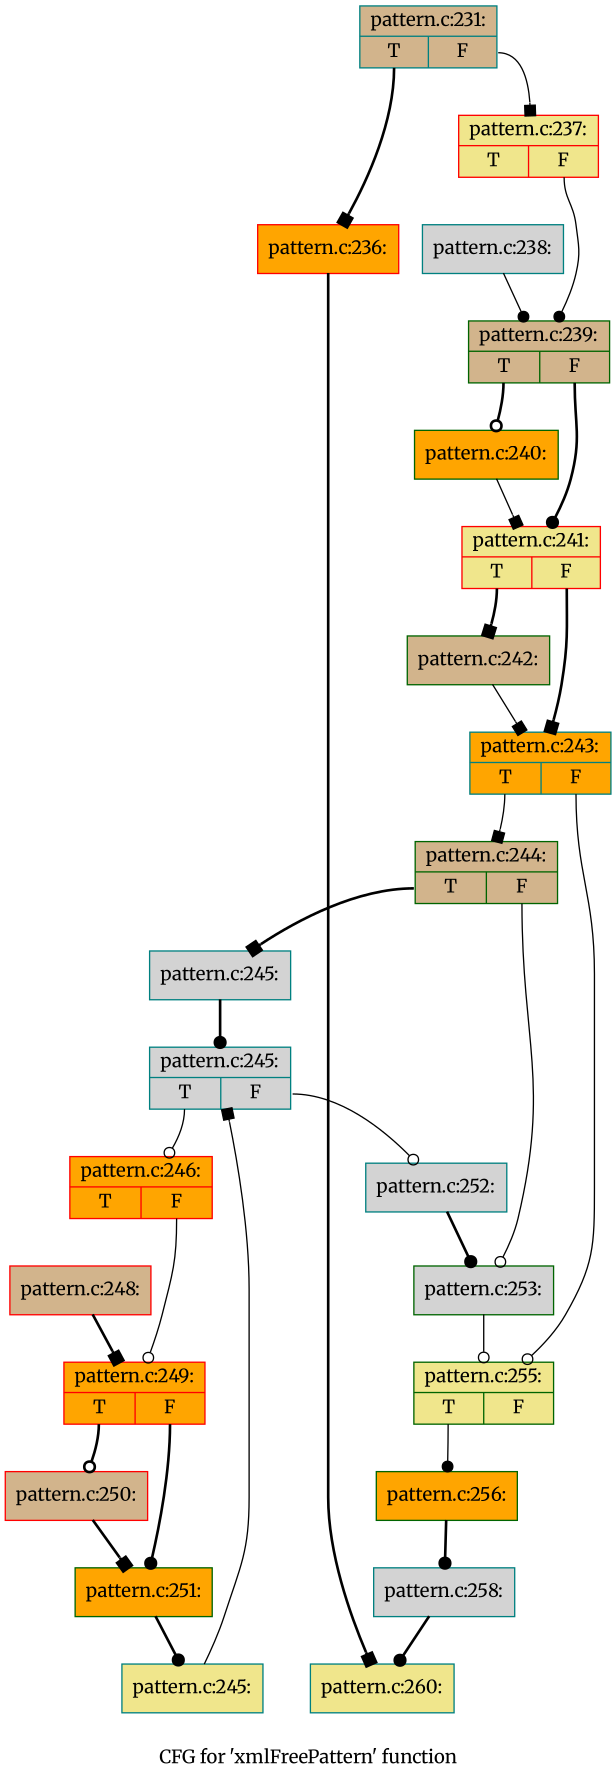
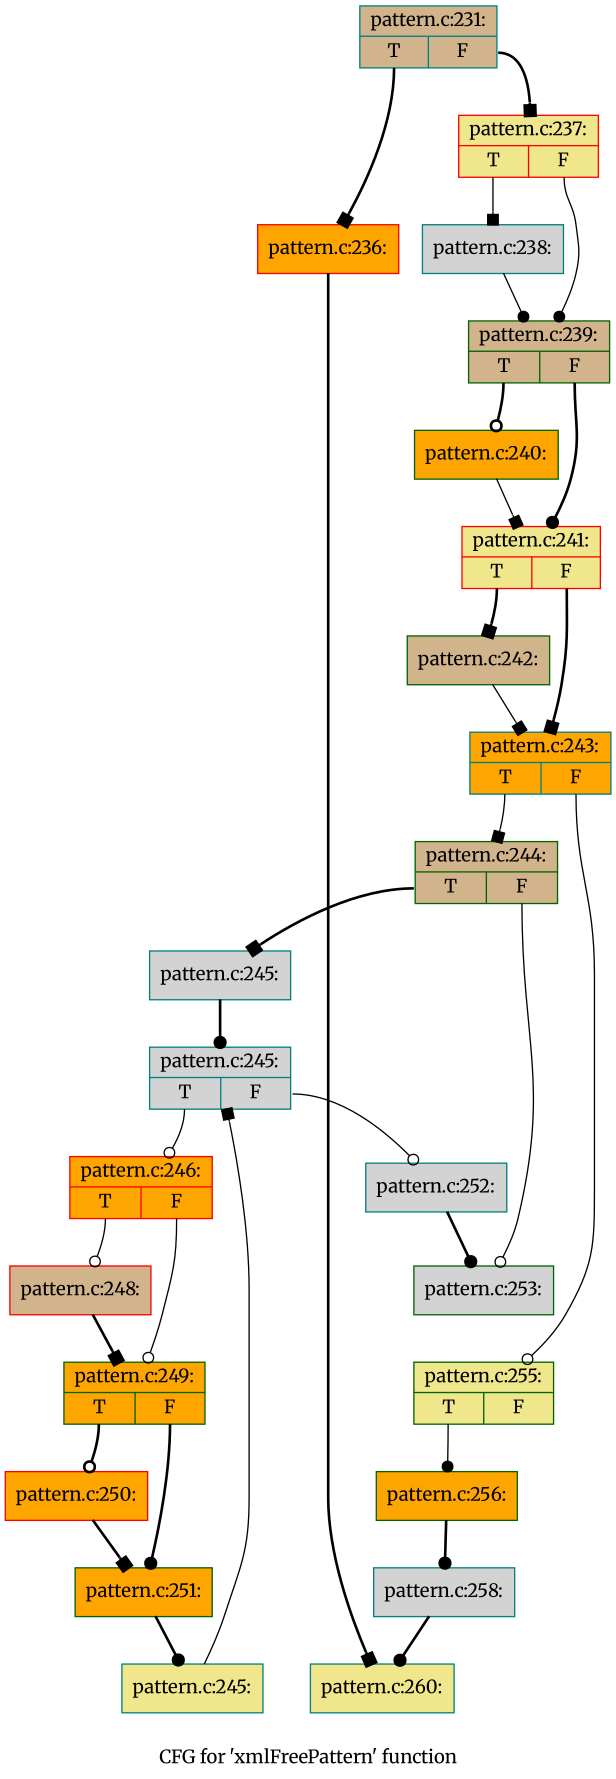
(523, 71) -> (523, 71)
none -> (493, 194)
none -> (103, 1238)
(484, 1333) -> none
(134, 1393) -> (134, 1393)
(76, 1496) -> (76, 1496)
